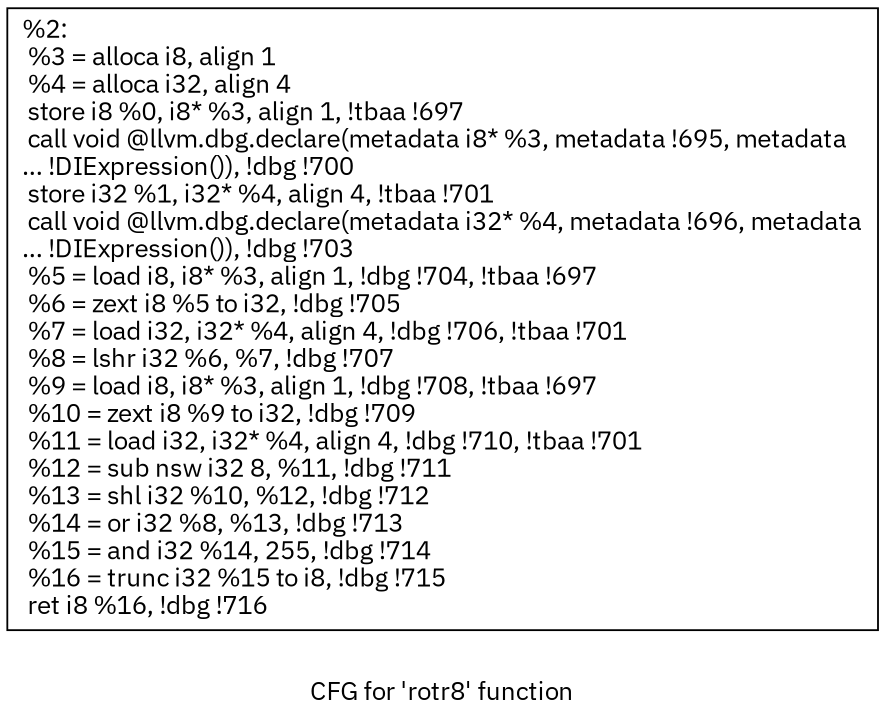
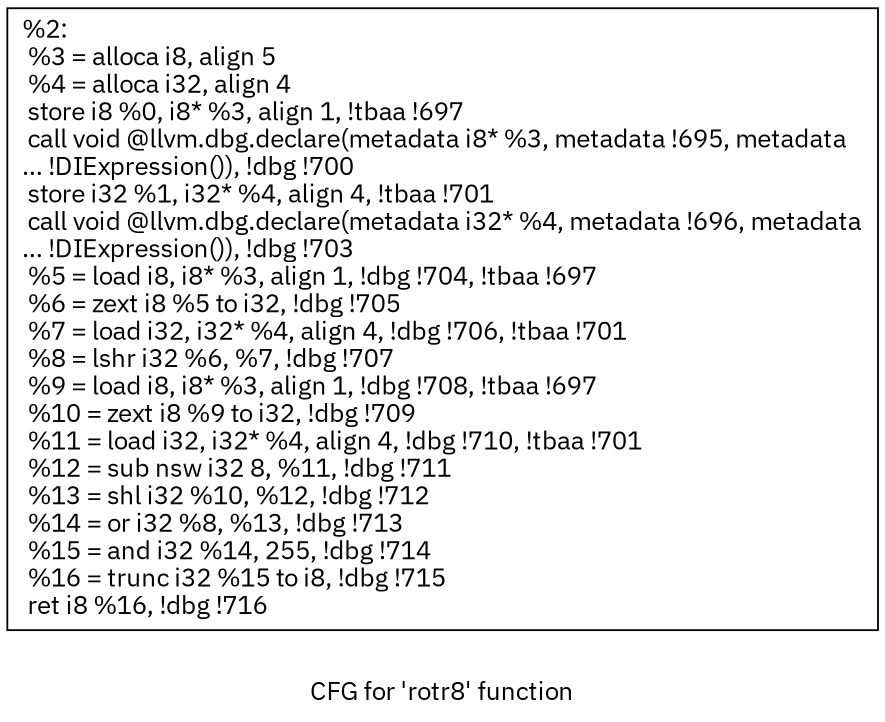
(149, 58) -> (149, 58)
